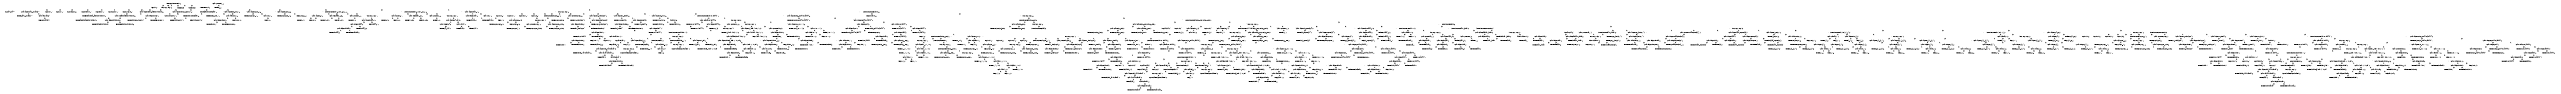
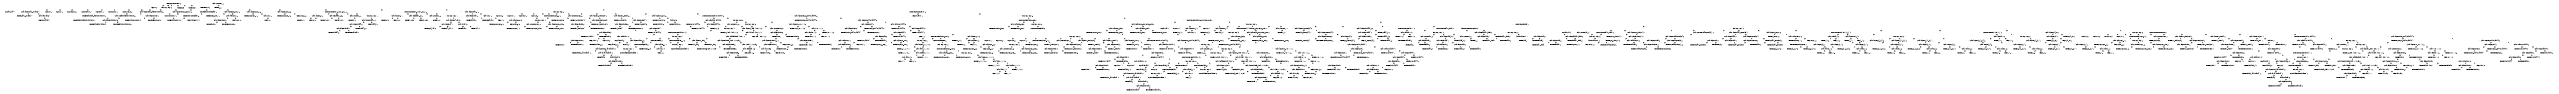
none -> (430, 29)
